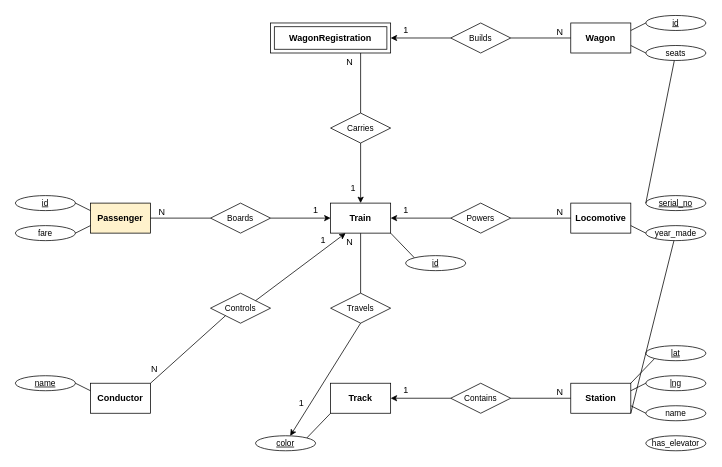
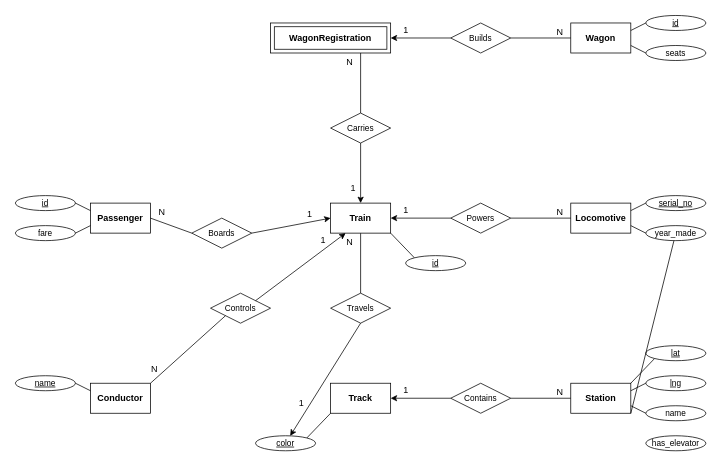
(660, 132) -> (638, 207)
(120, 218) -> (120, 218)
(240, 218) -> (222, 233)
